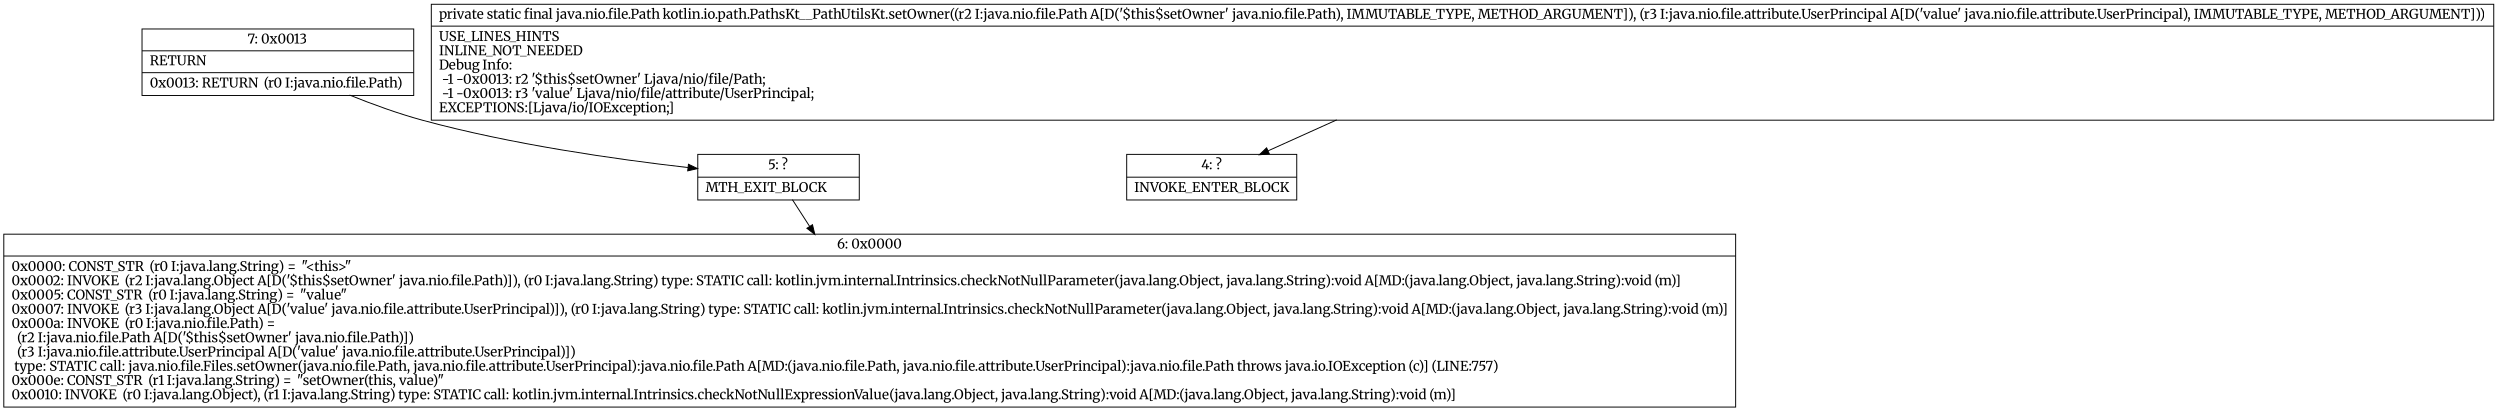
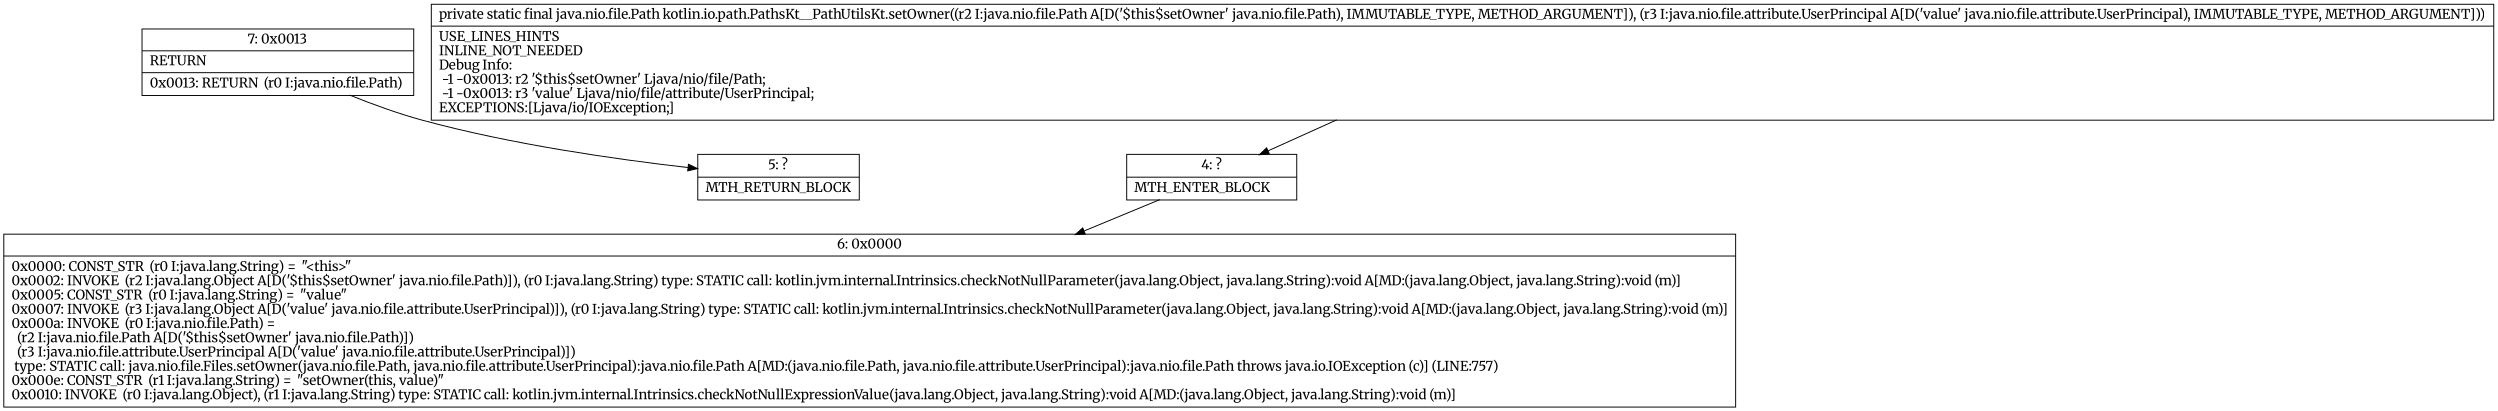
(766, 188) -> (779, 188)
(1212, 188) -> (1202, 188)
(801, 213) -> (1122, 215)
